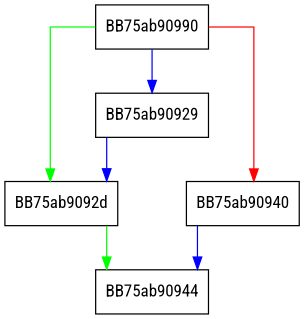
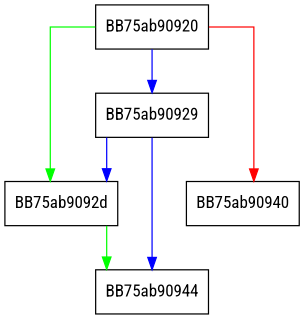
(152, 27) -> (152, 27)
(197, 241) -> (152, 198)
